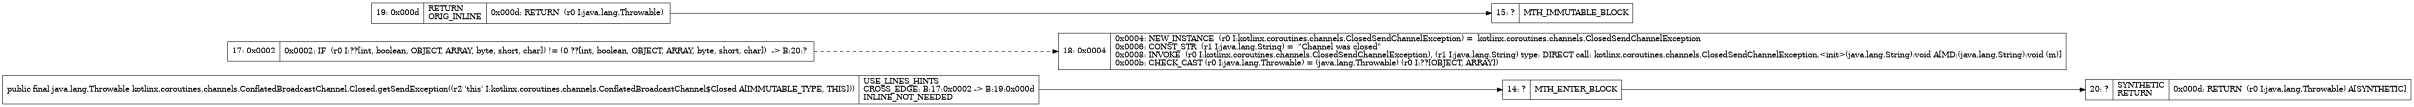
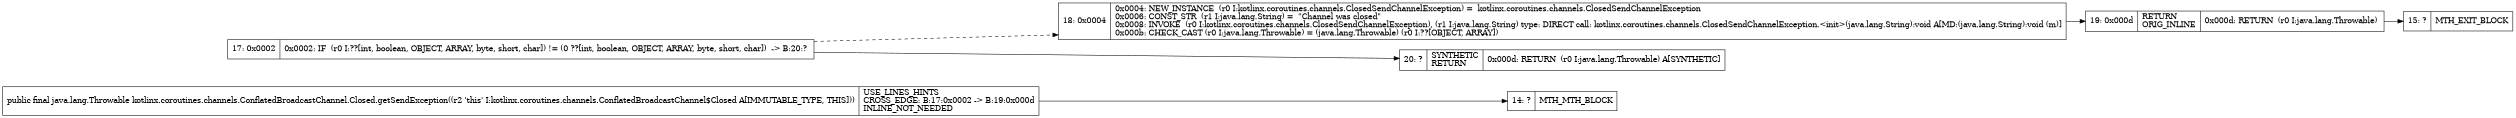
(1576, 13) -> (2472, 21)
none -> (2073, 21)
(1576, 89) -> (1576, 101)
(1851, 90) -> (1104, 55)
